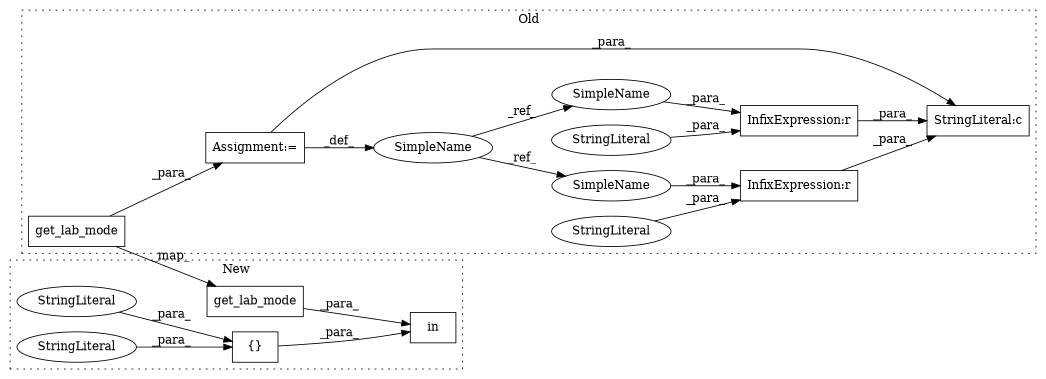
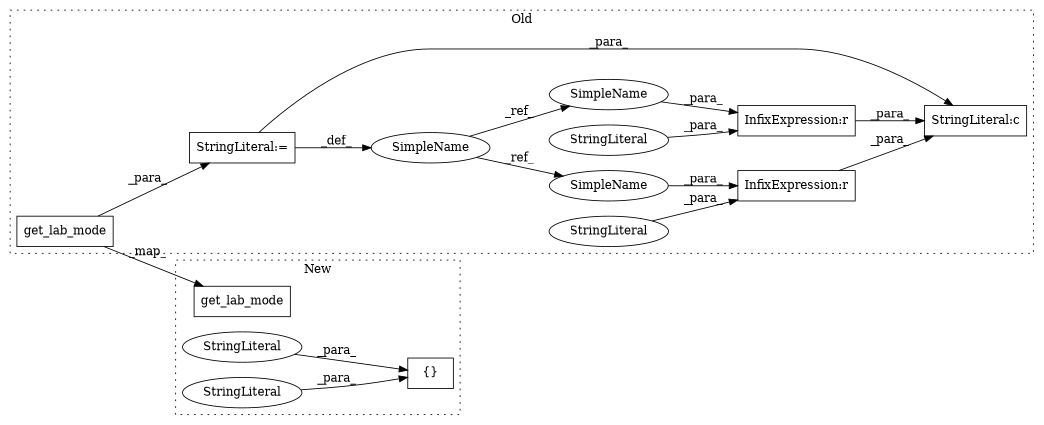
(255, 148) -> (242, 148)
(433, 328) -> none
